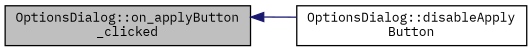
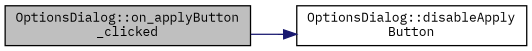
(280, 17) -> (267, 34)
